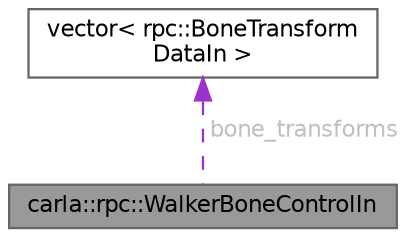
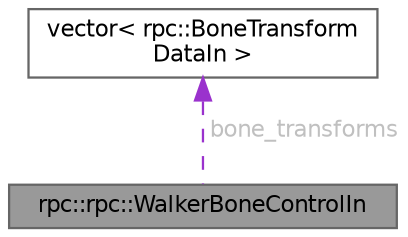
(203, 206) -> (203, 206)
